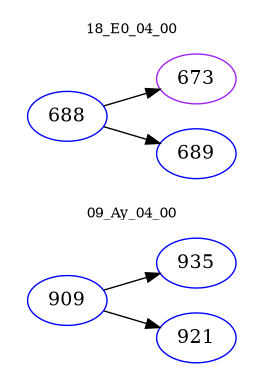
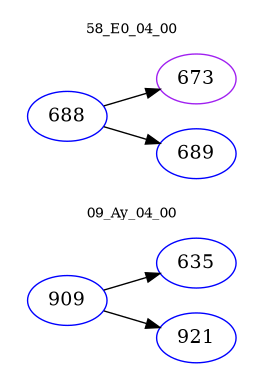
(132, 30) -> (132, 30)
(196, 263) -> (196, 263)
